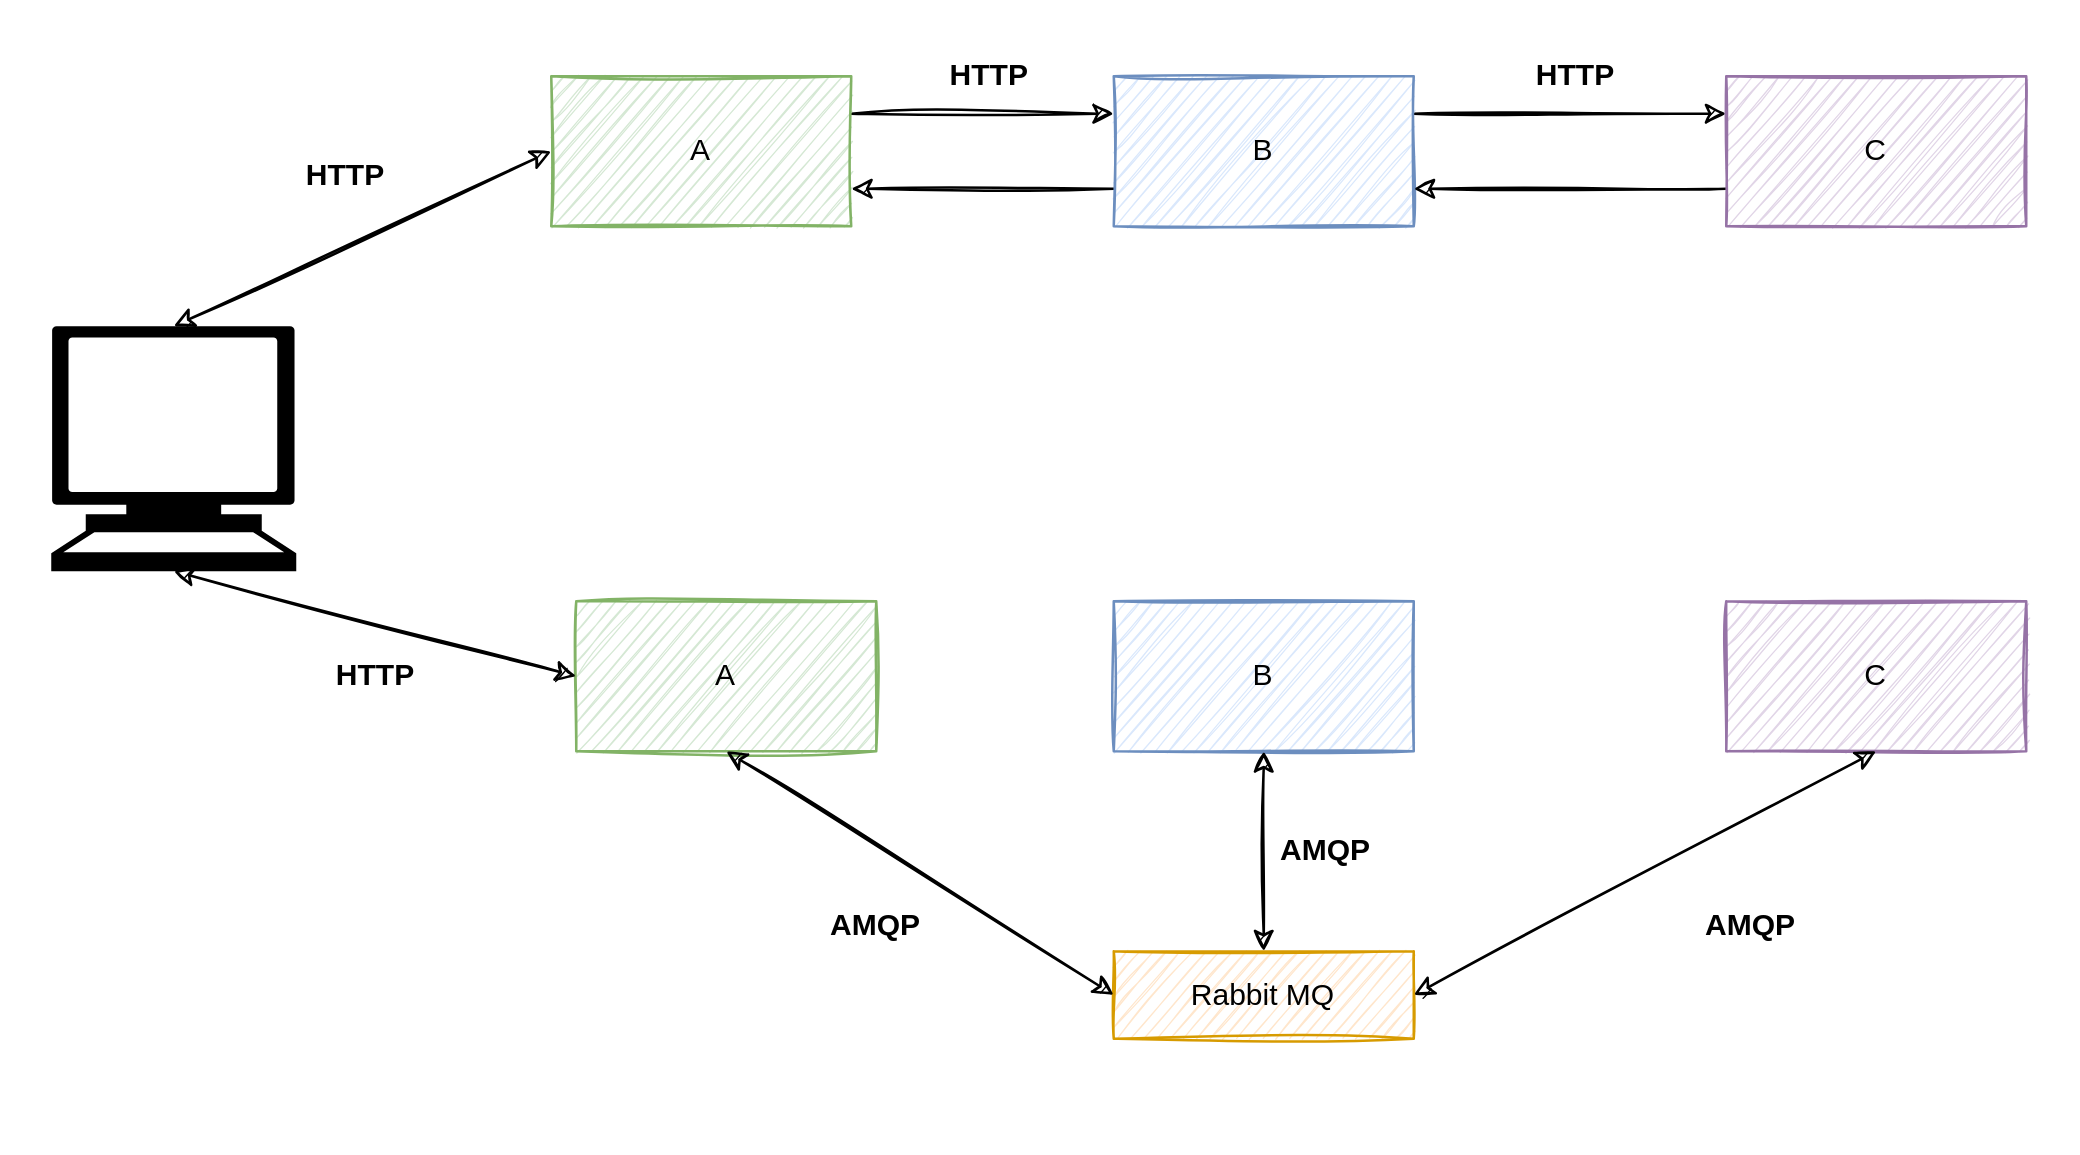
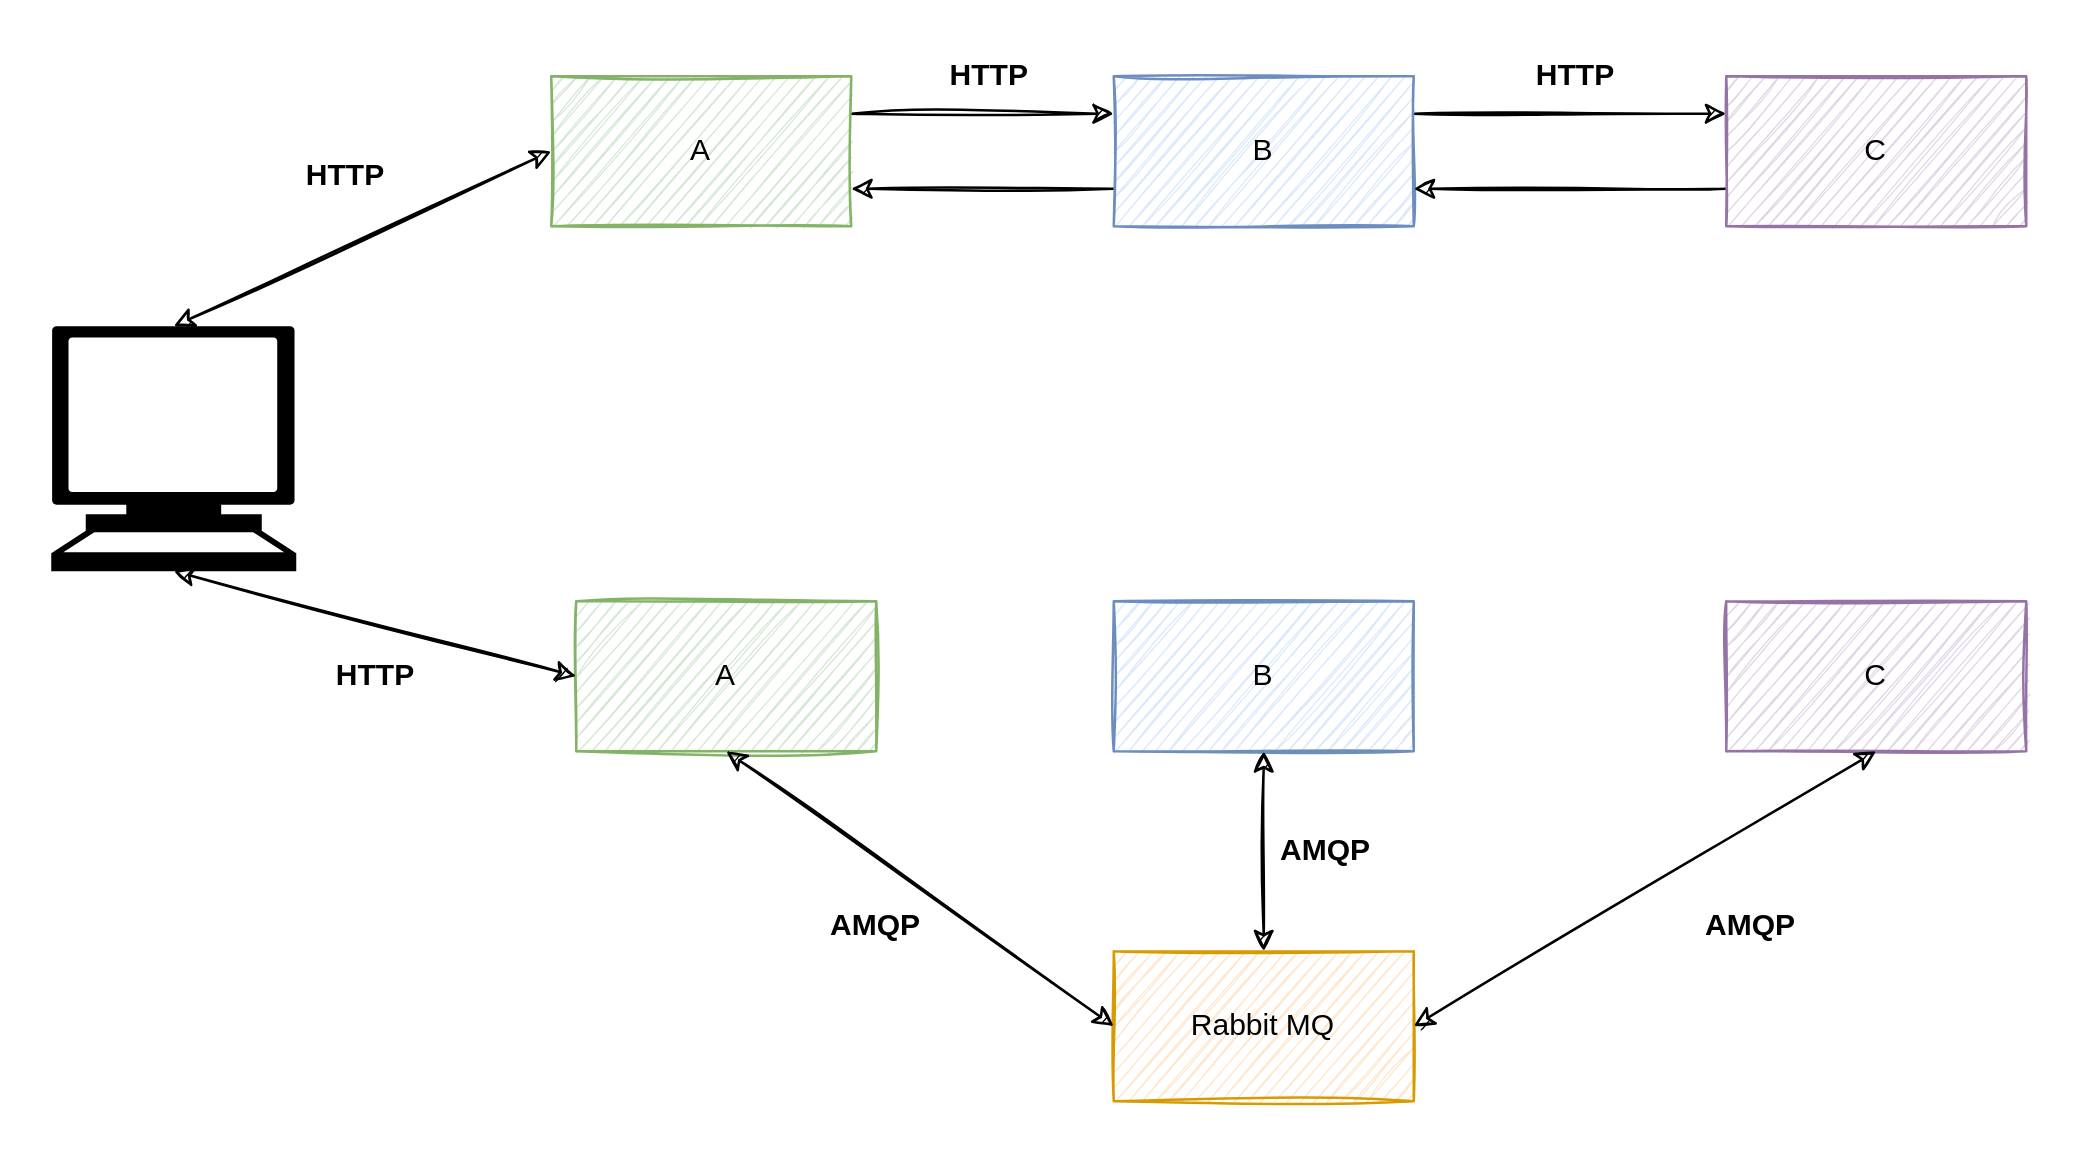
(1264, 995) -> (1264, 1026)
